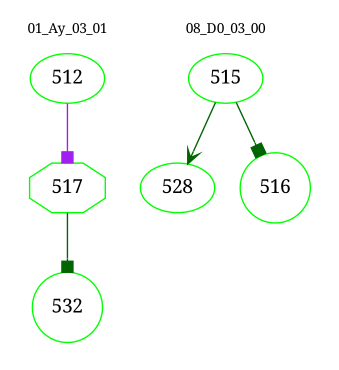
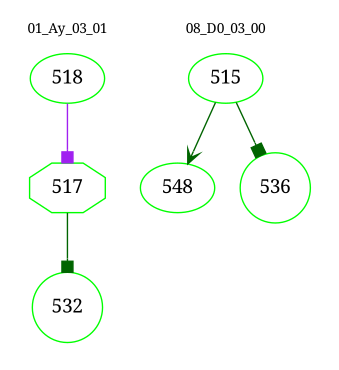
(67, 78) -> (67, 78)
(178, 188) -> (178, 188)
(275, 188) -> (275, 188)
